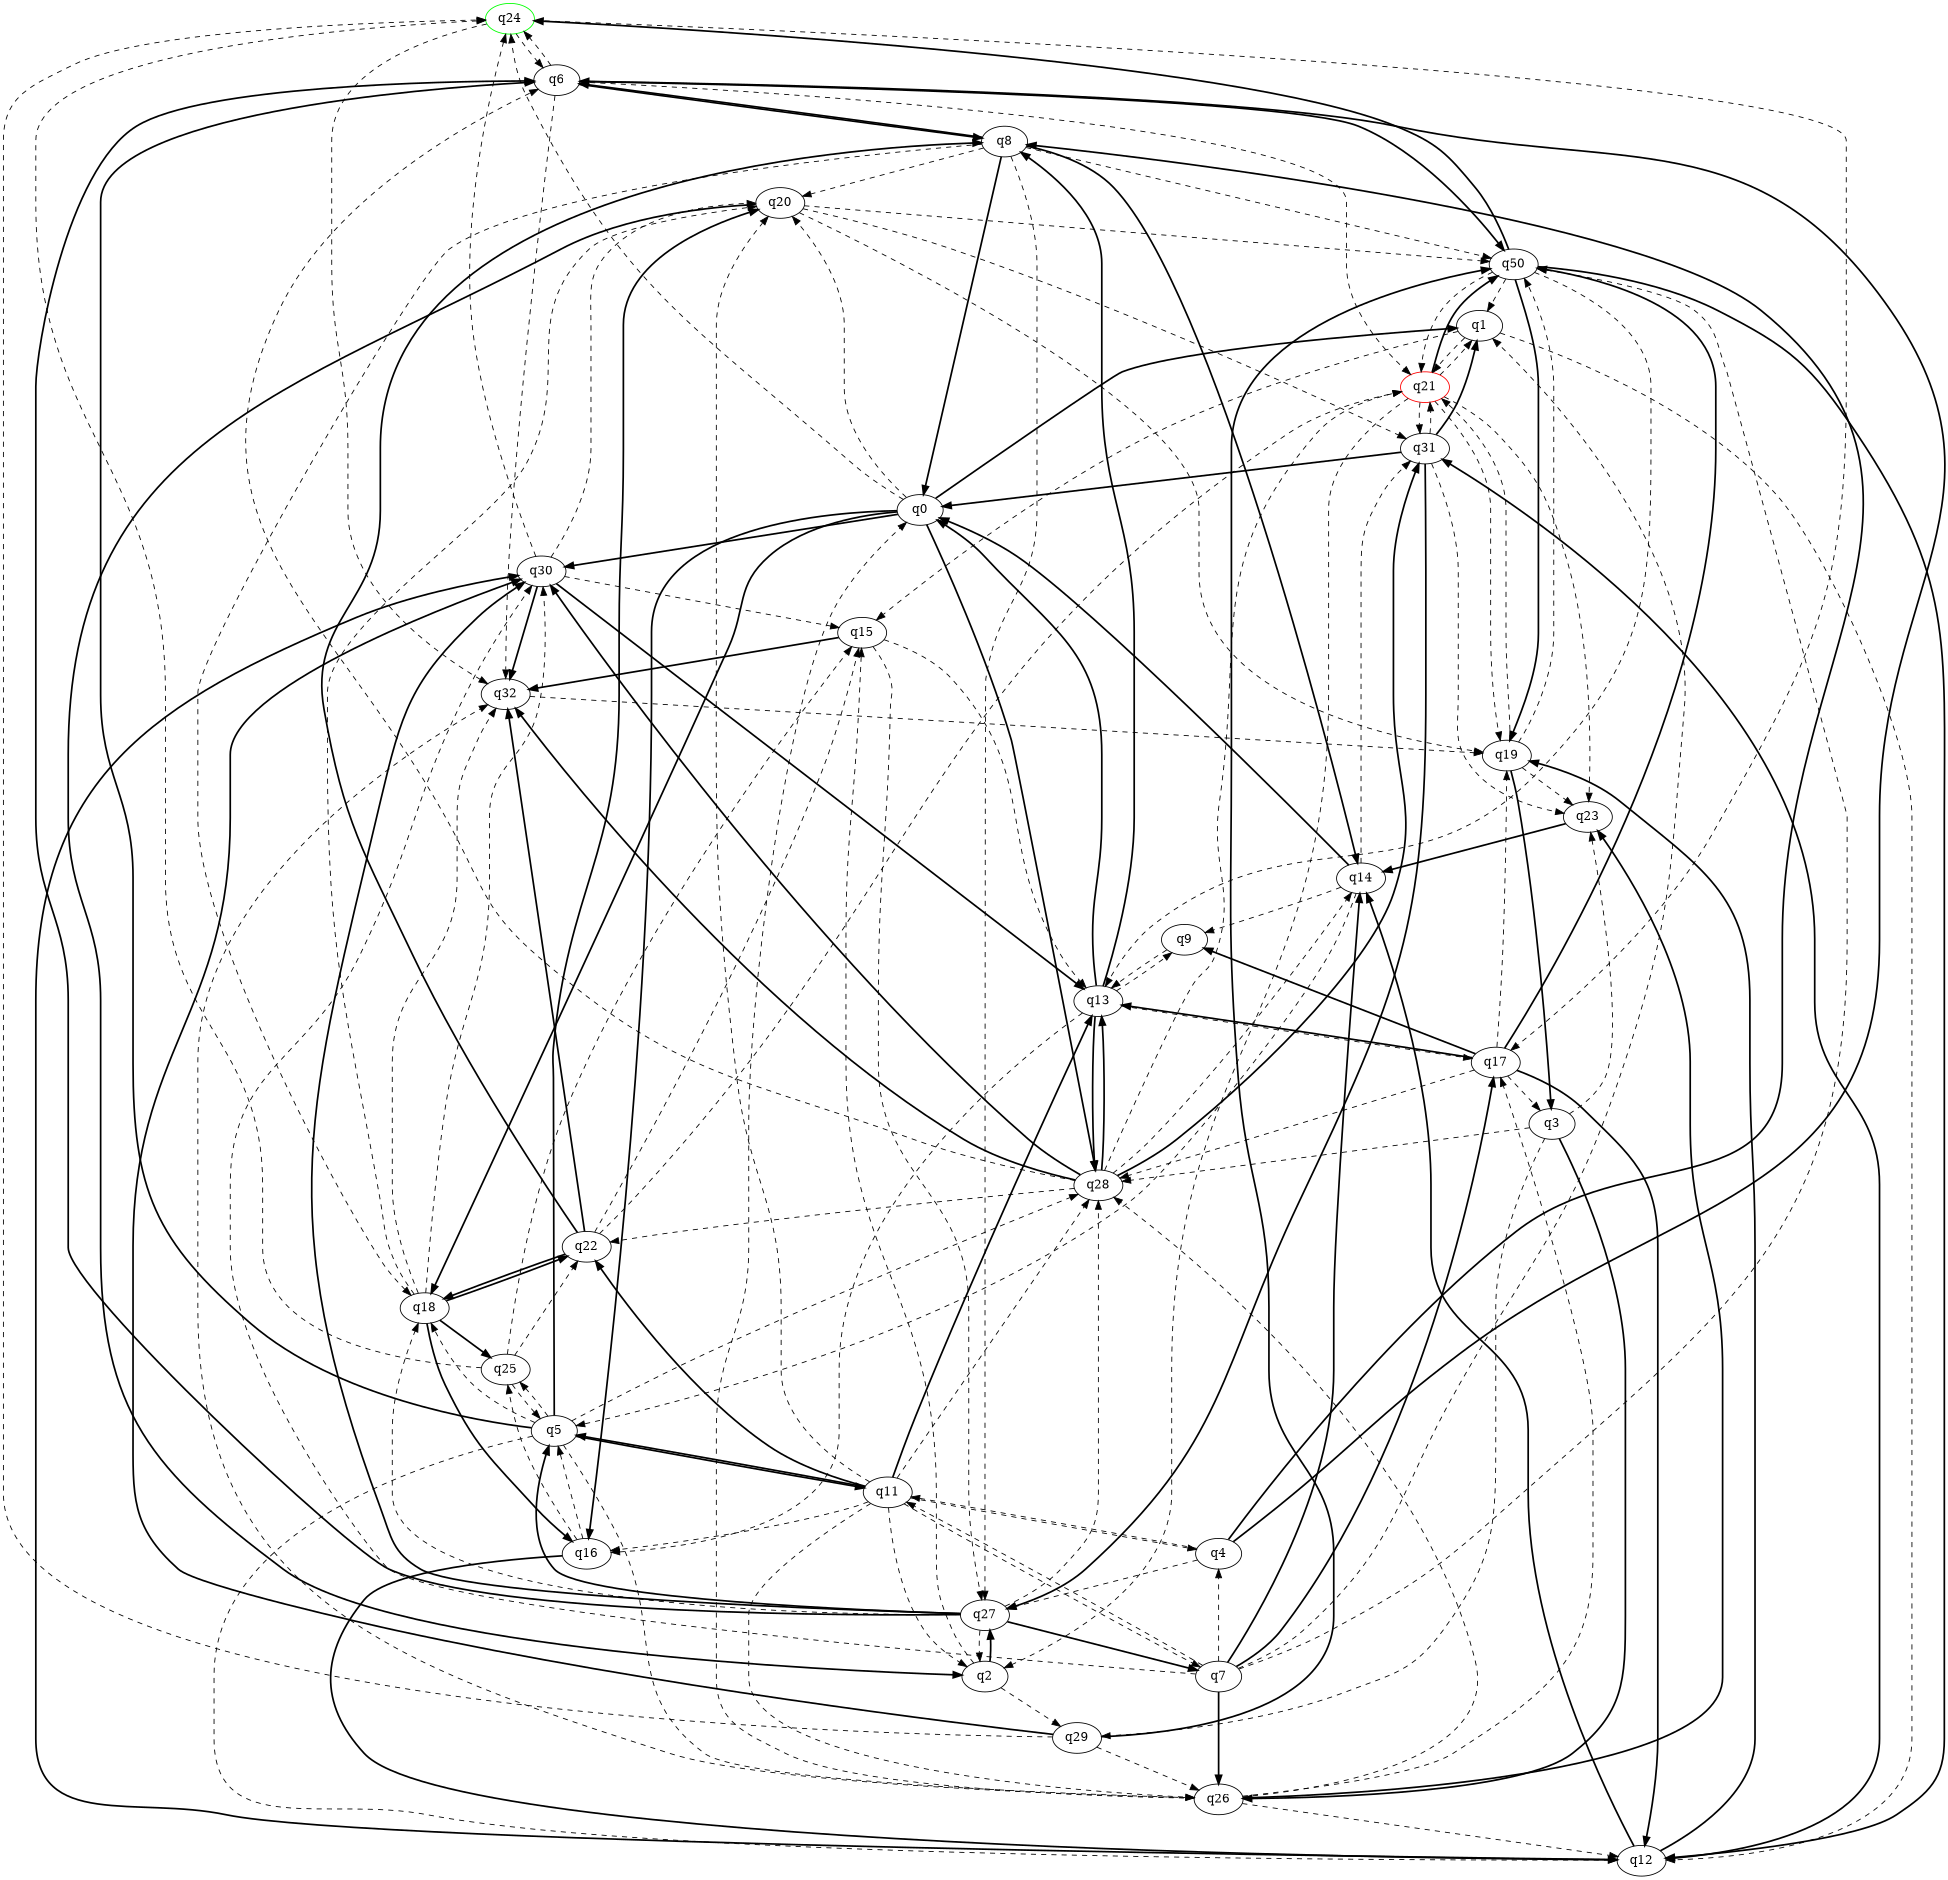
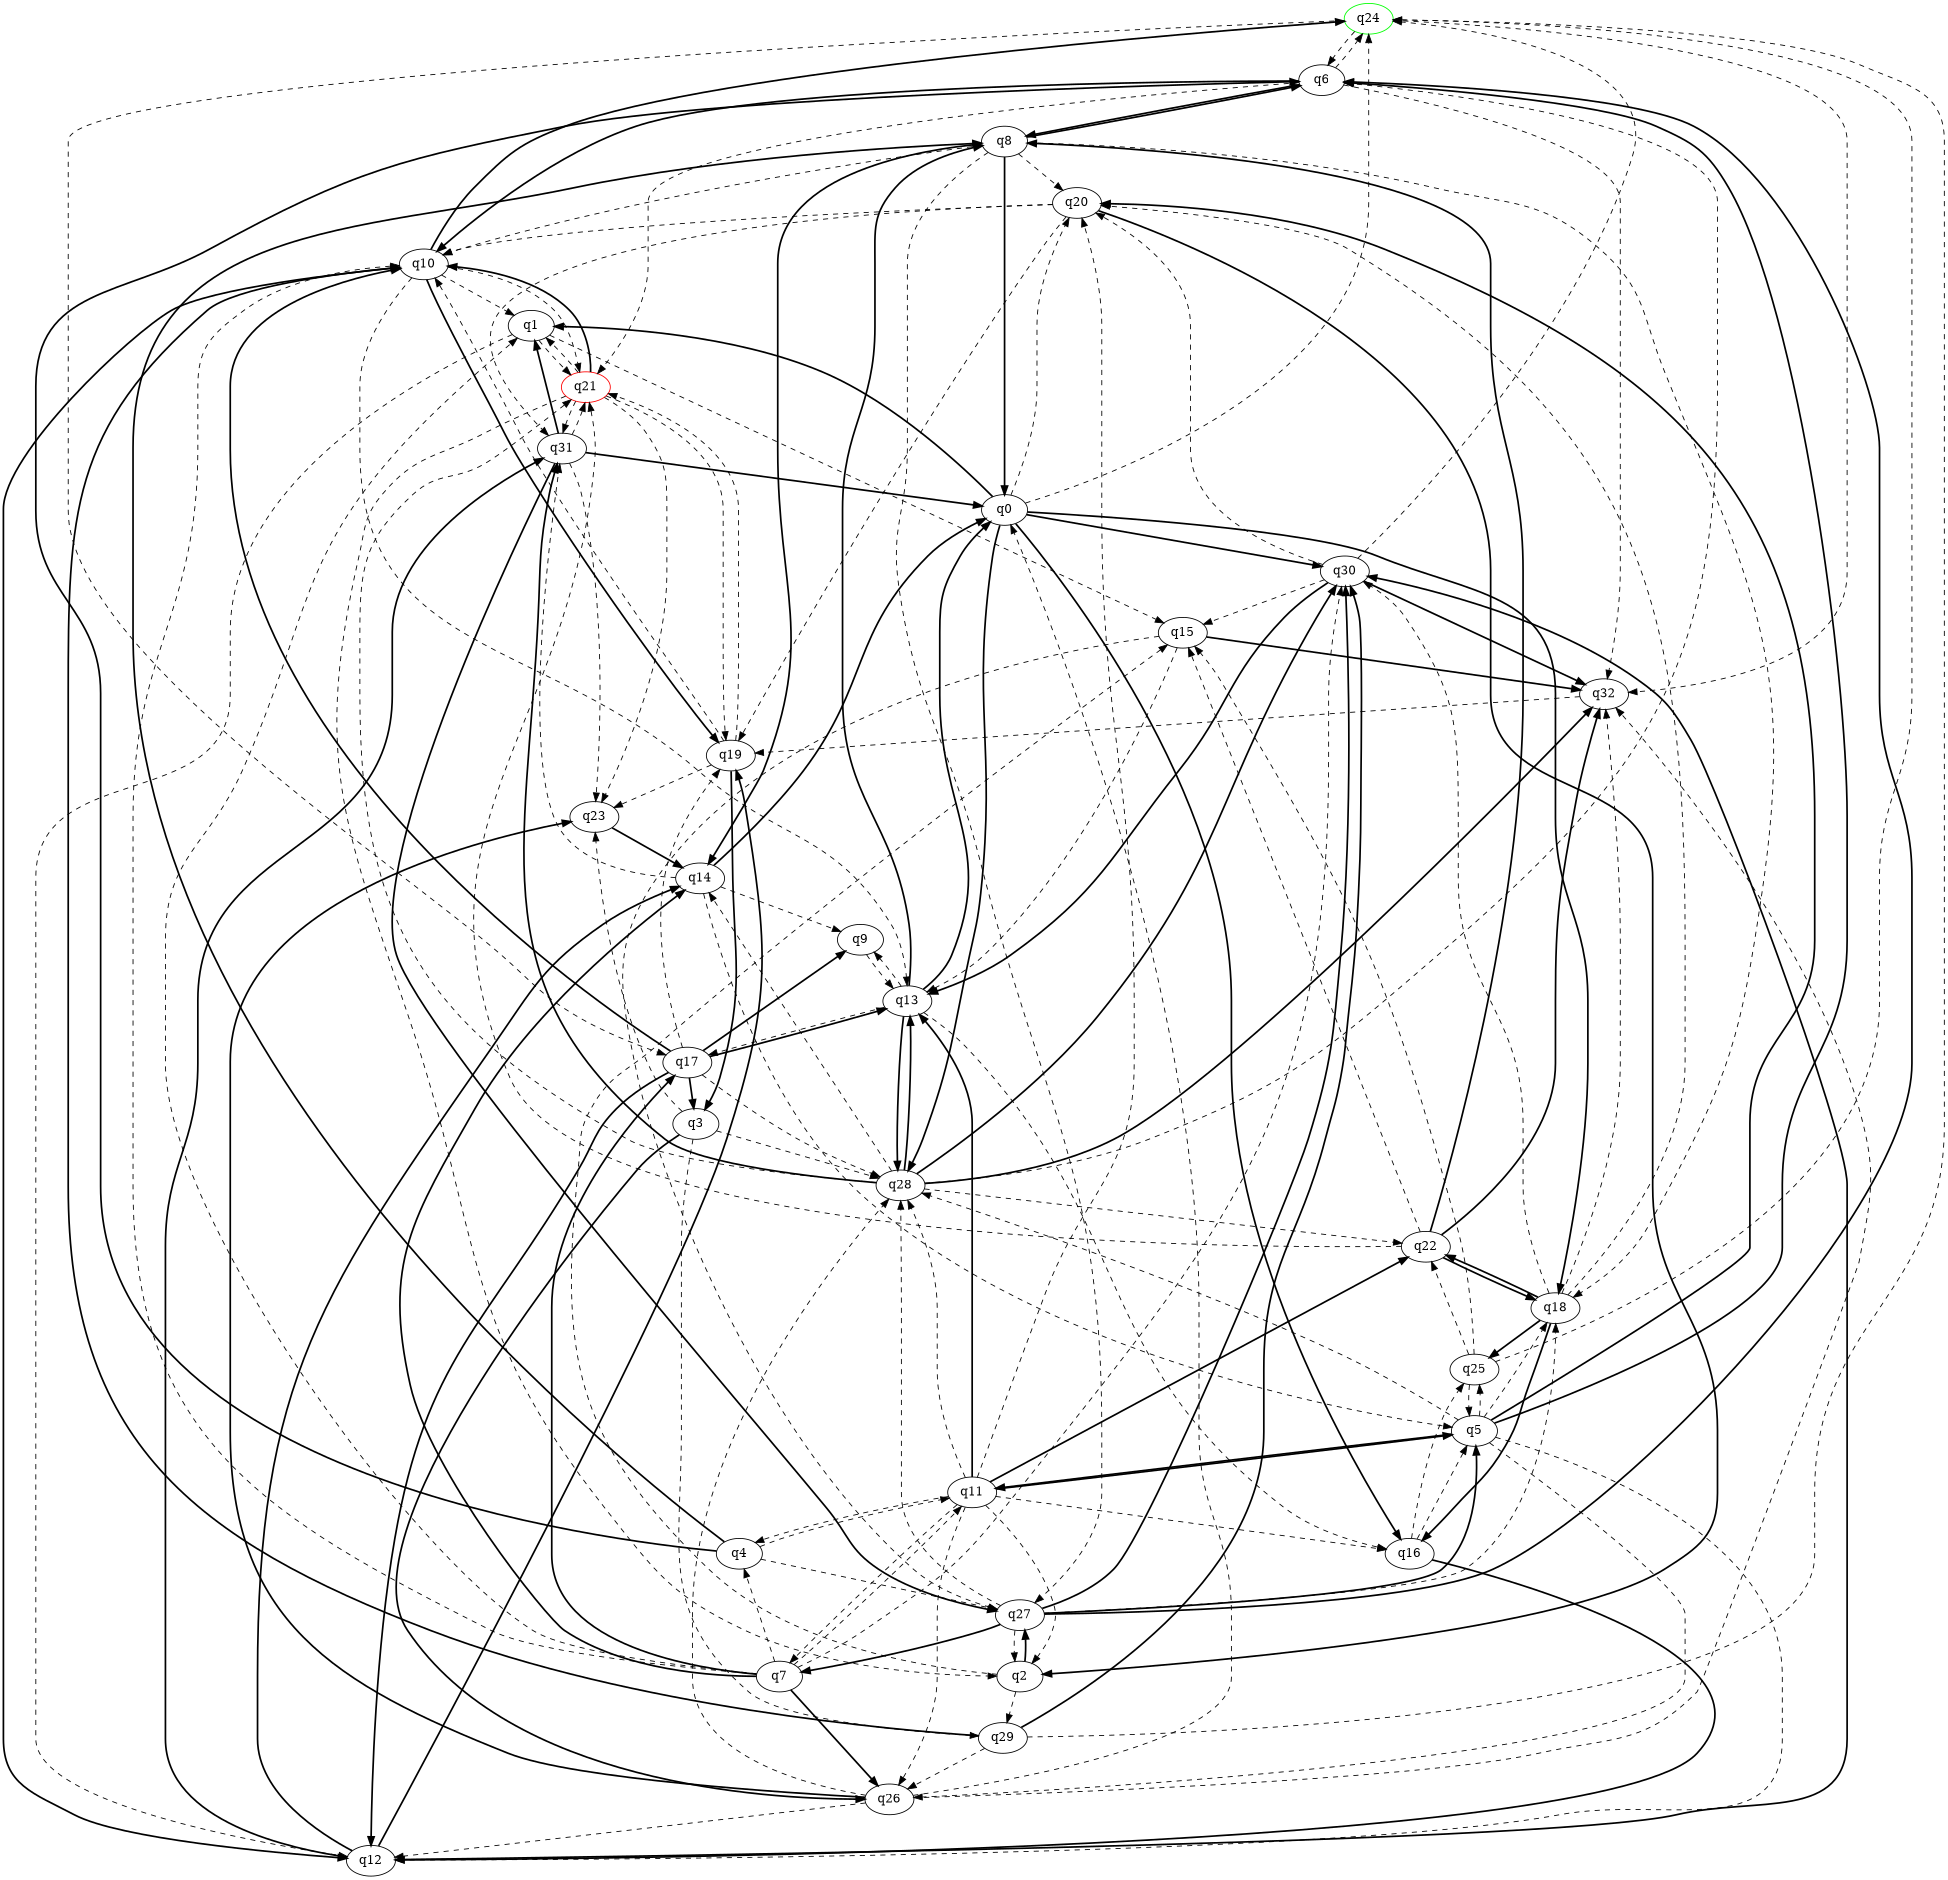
(1514, 264) -> (424, 264)
(1521, 1090) -> (691, 1089)
(1593, 1551) -> none
